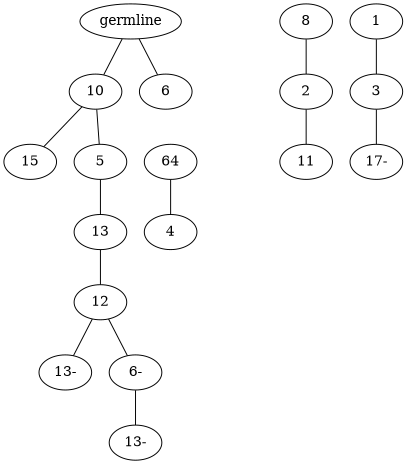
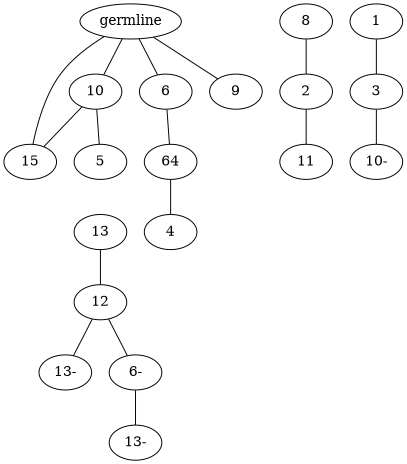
none -> (56, 82)
none -> (236, 92)
none -> (168, 127)
(376, 162) -> (376, 162)
(100, 197) -> none
